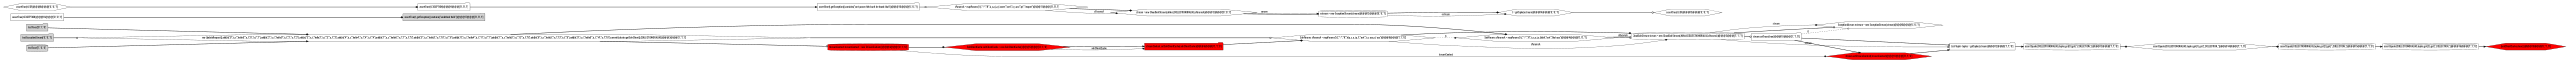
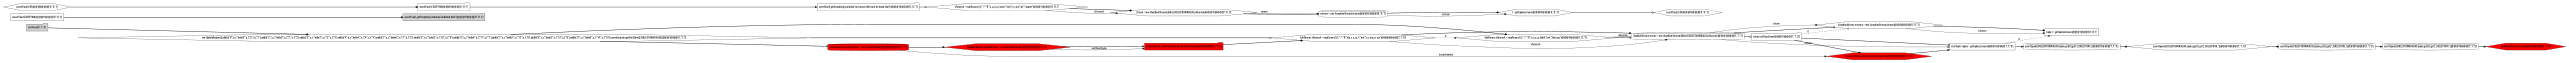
none -> (2072, 32)
(37, 38) -> none
(37, 48) -> none
